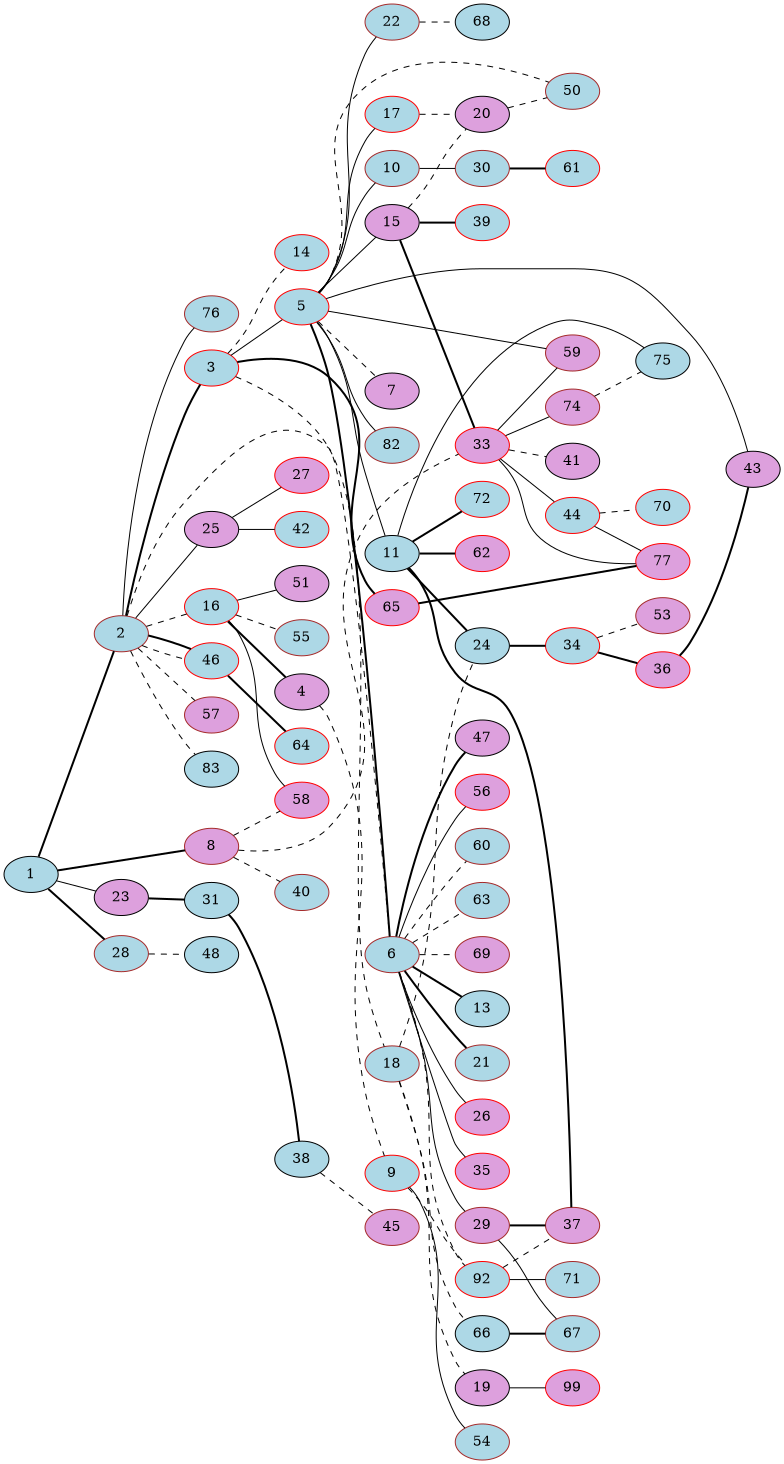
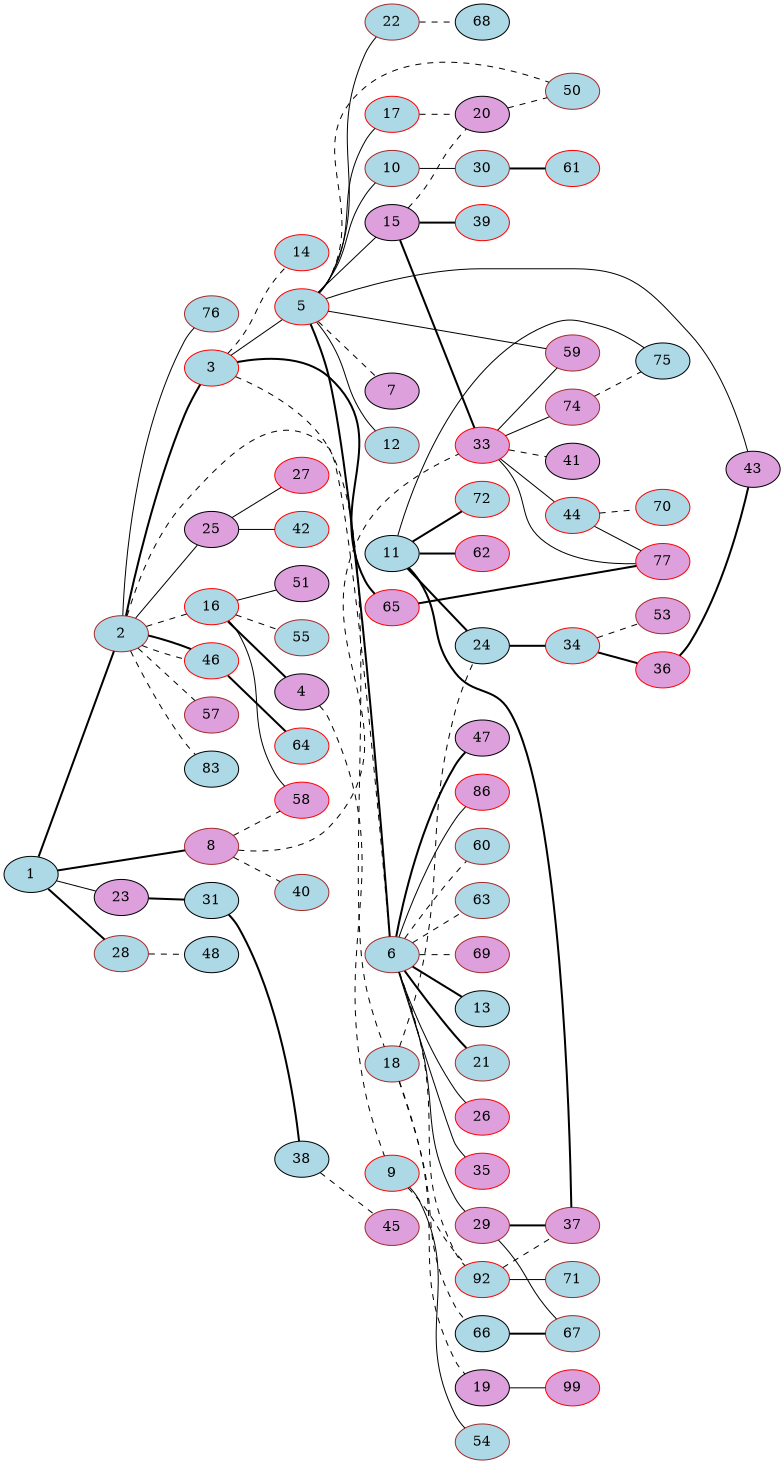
(392, 445) -> (392, 445)
(365, 471) -> none
(482, 792) -> (482, 792)
